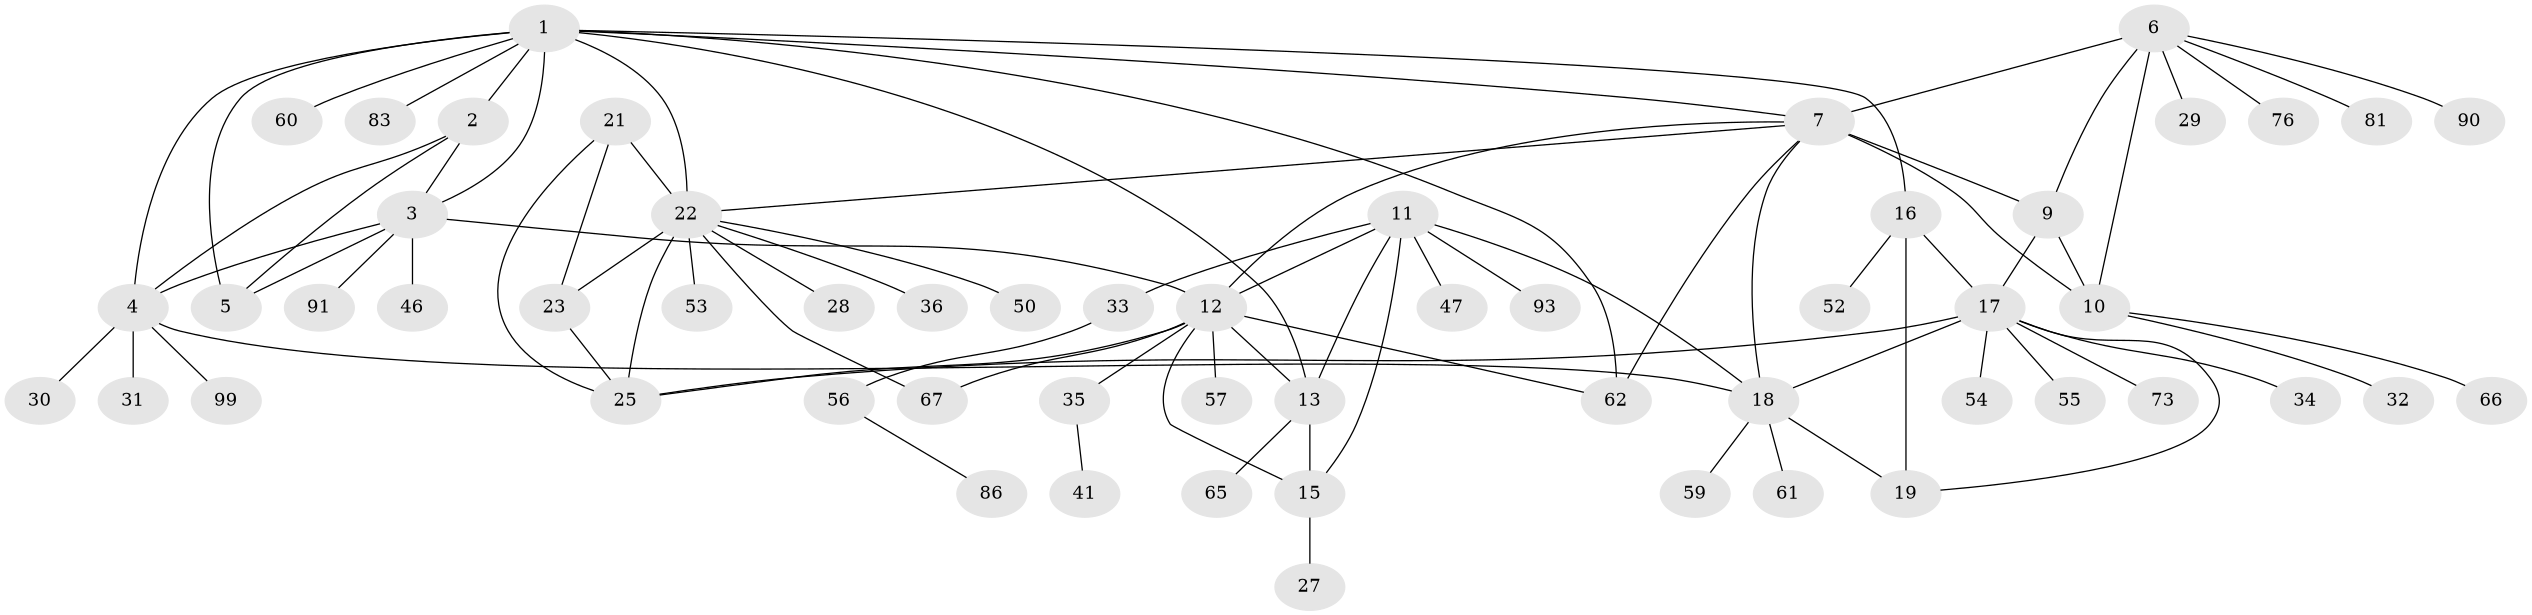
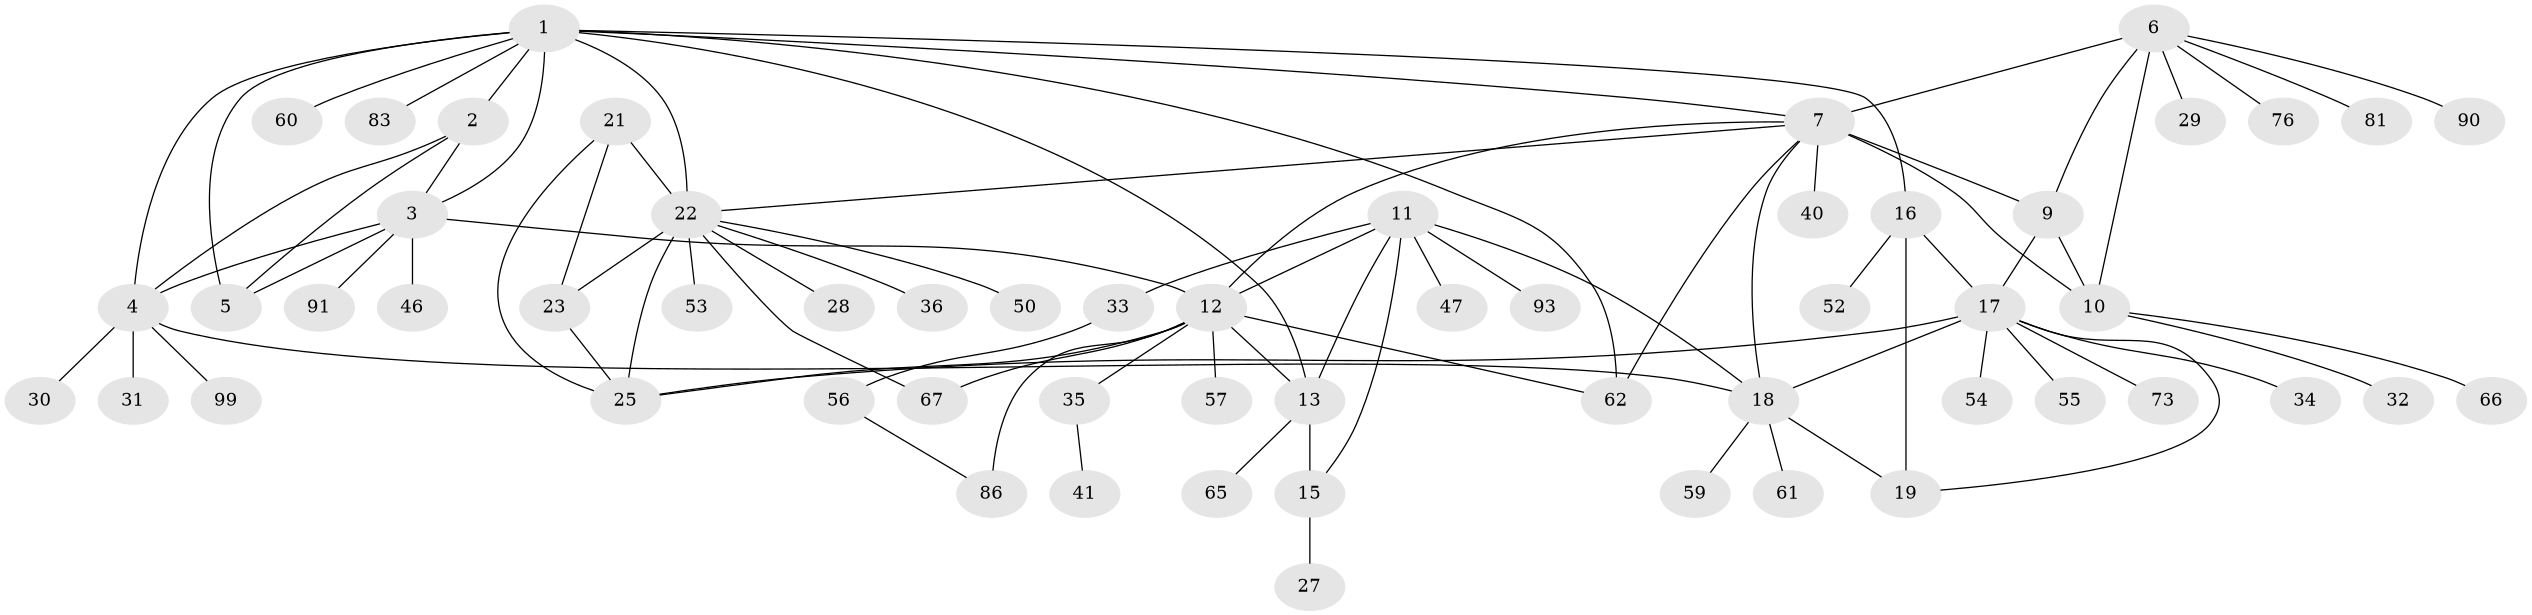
none -> (1813, 215)
(1179, 429) -> (1028, 378)
